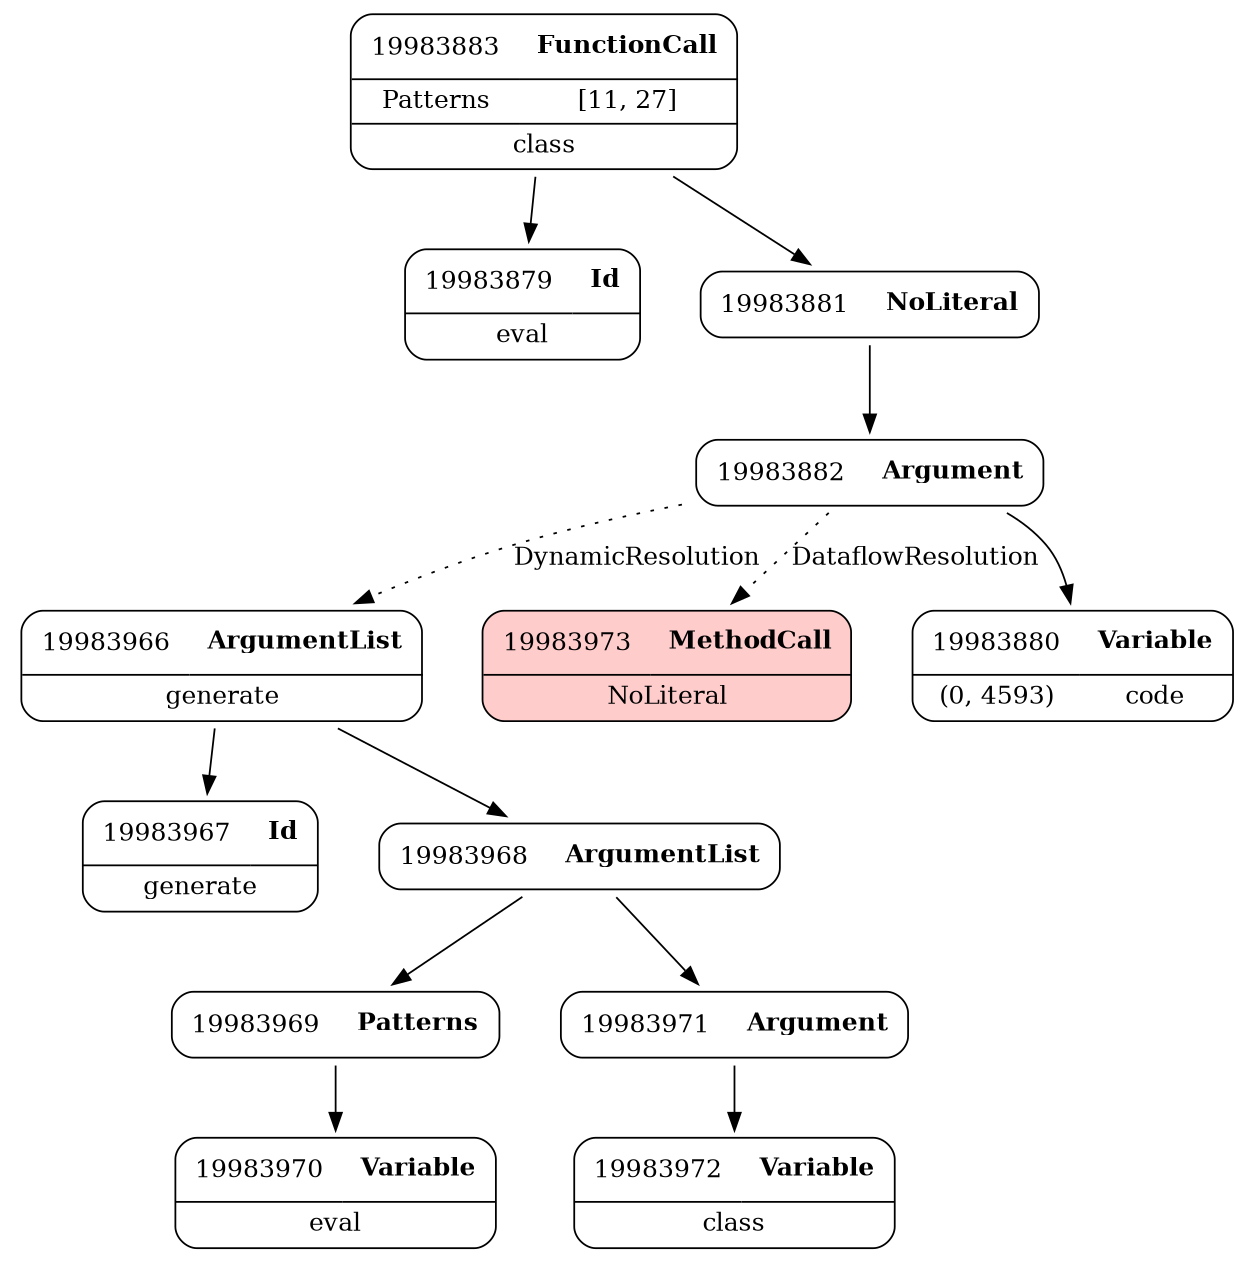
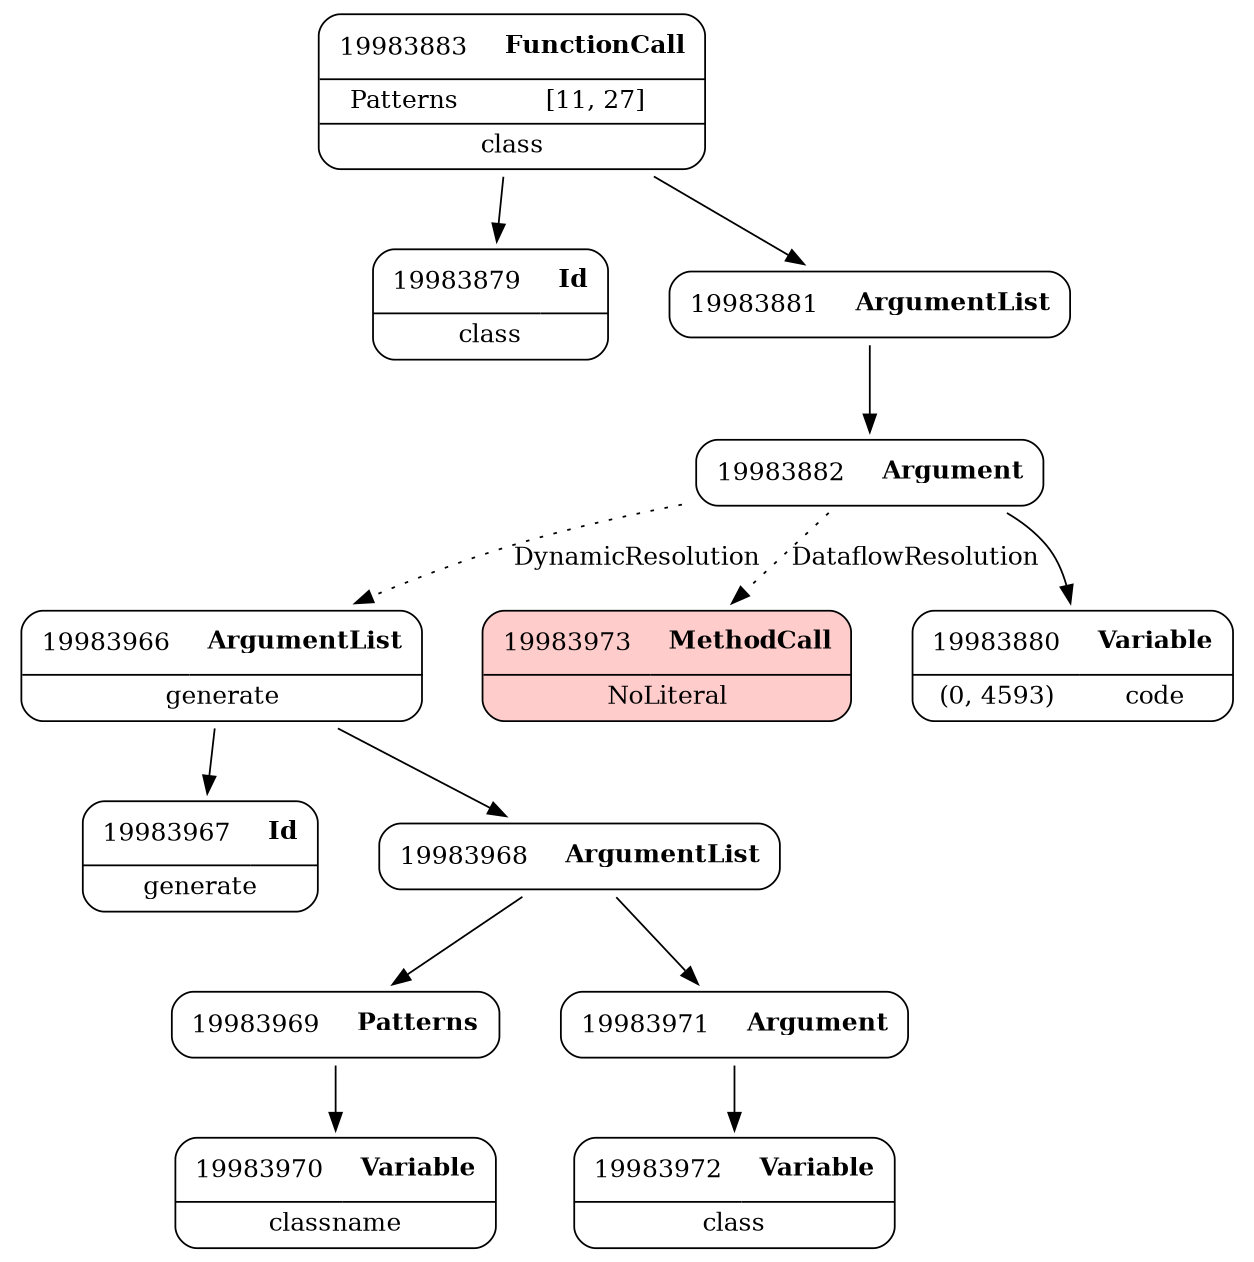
(953, 303) -> (953, 303)
(523, 335) -> (491, 335)
(336, 1223) -> (336, 1223)
